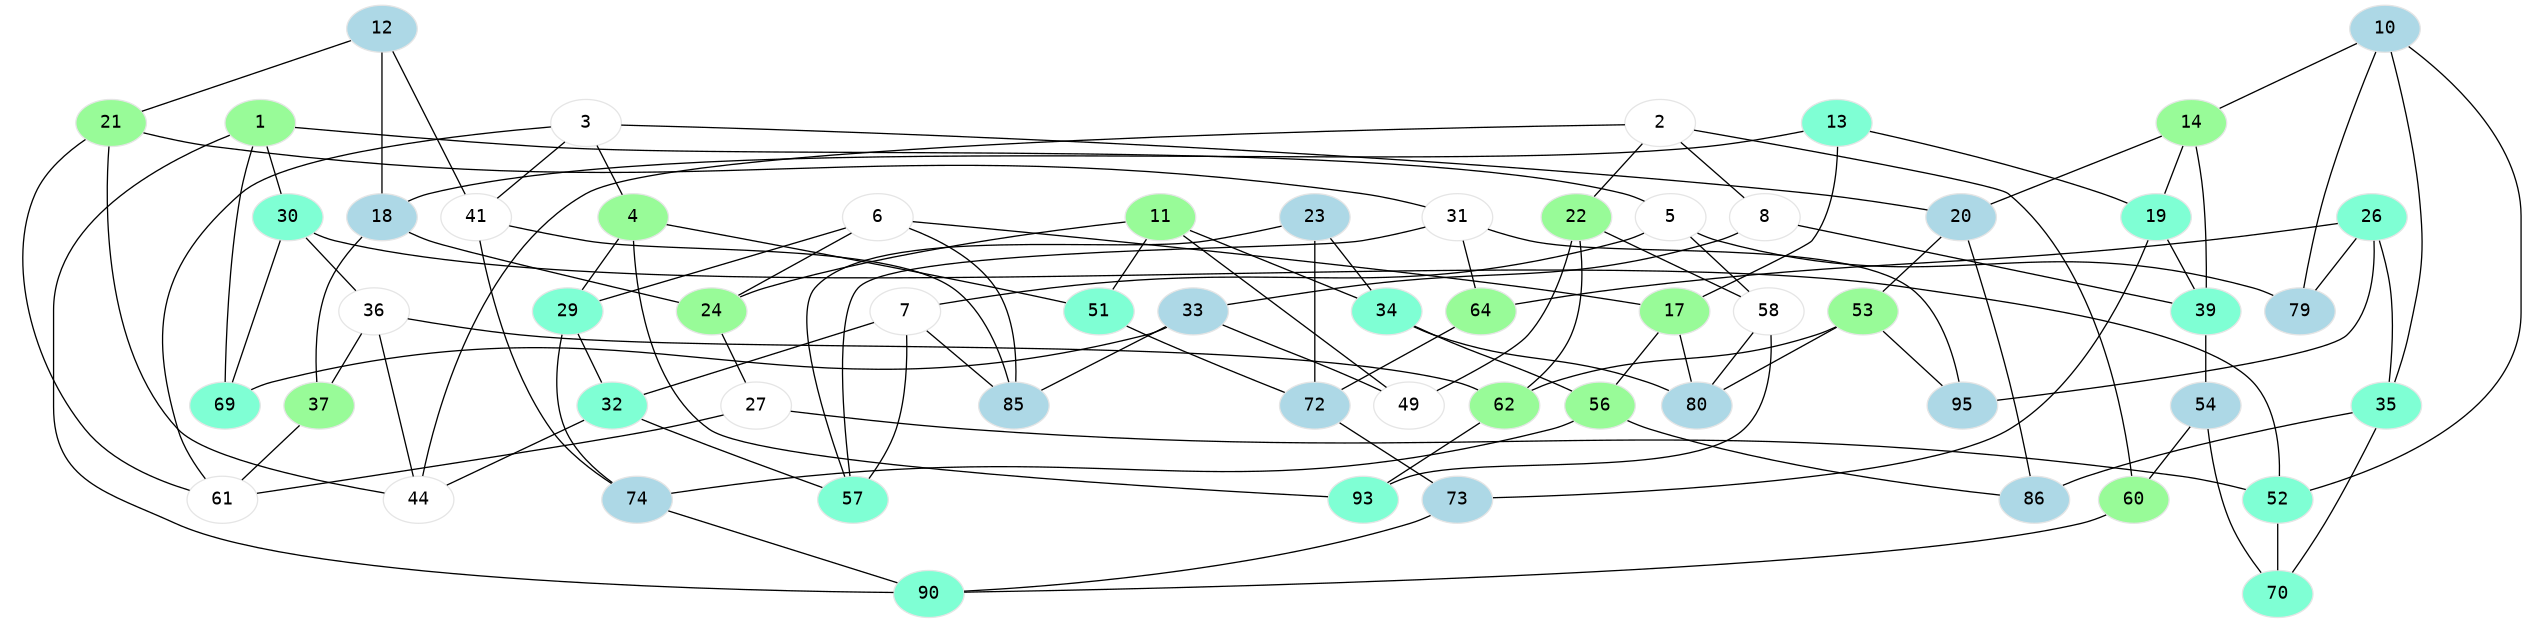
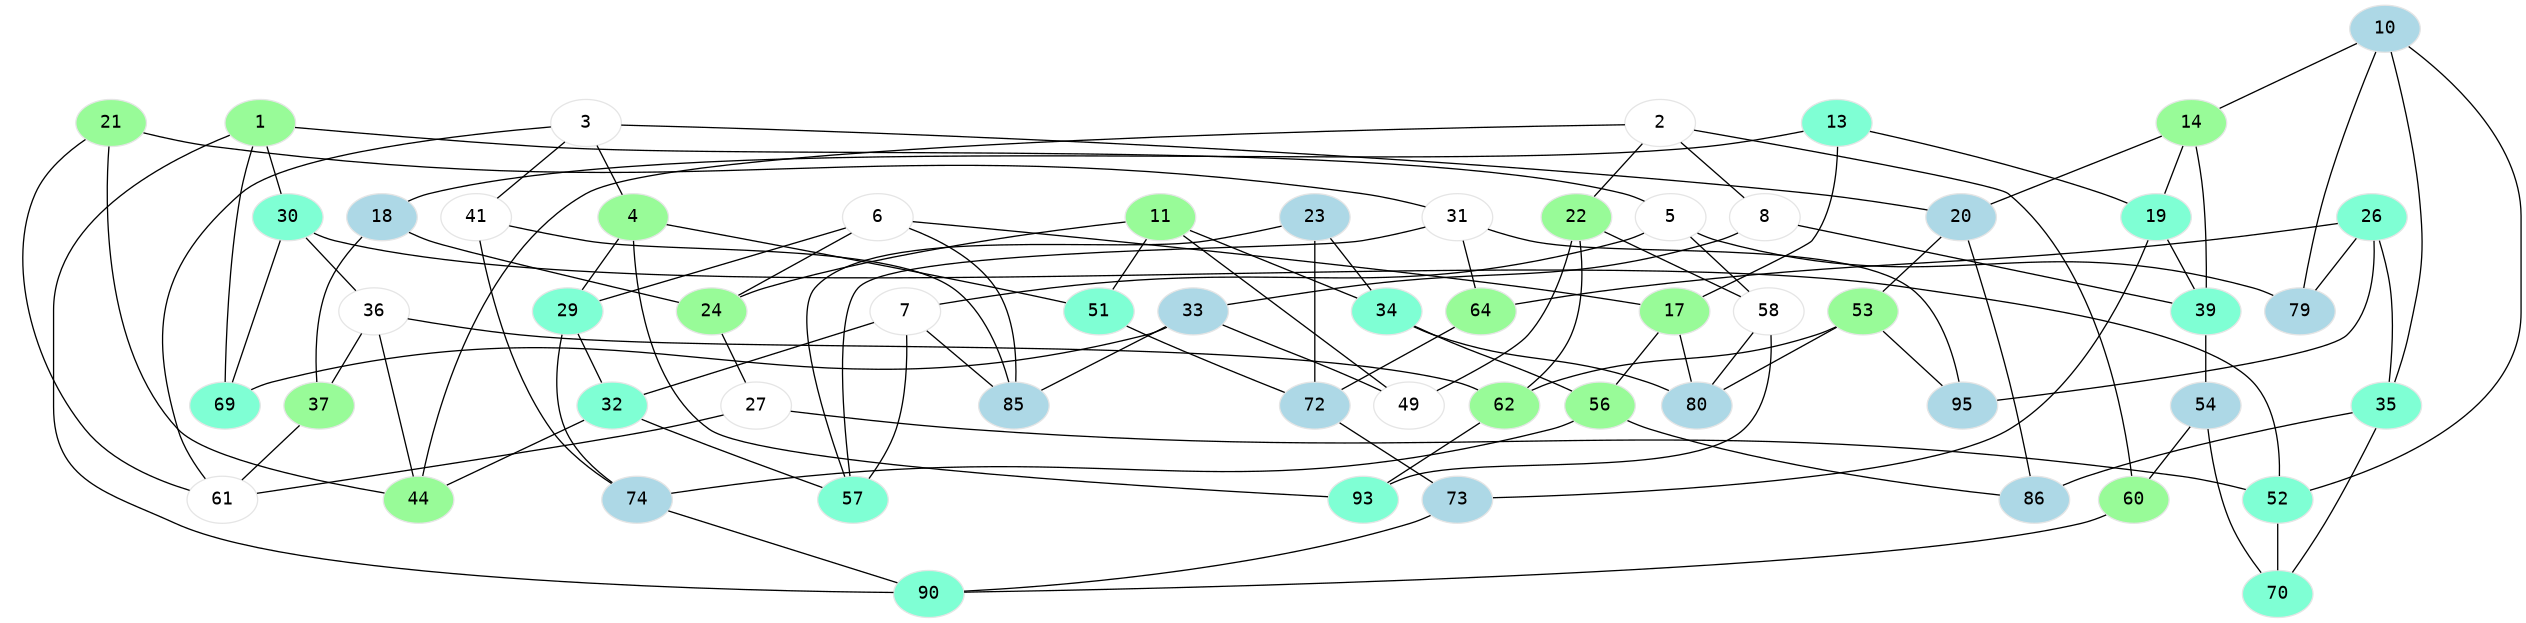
(382, 29) -> none
(419, 500) -> (419, 500)
